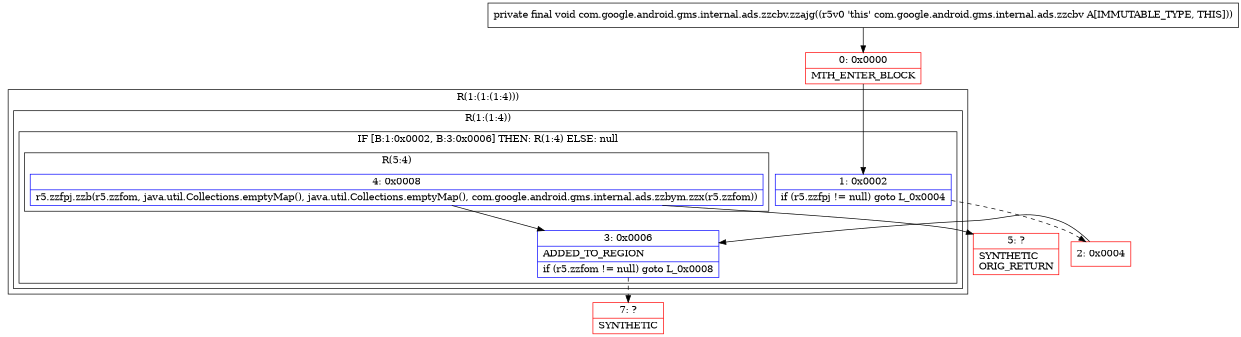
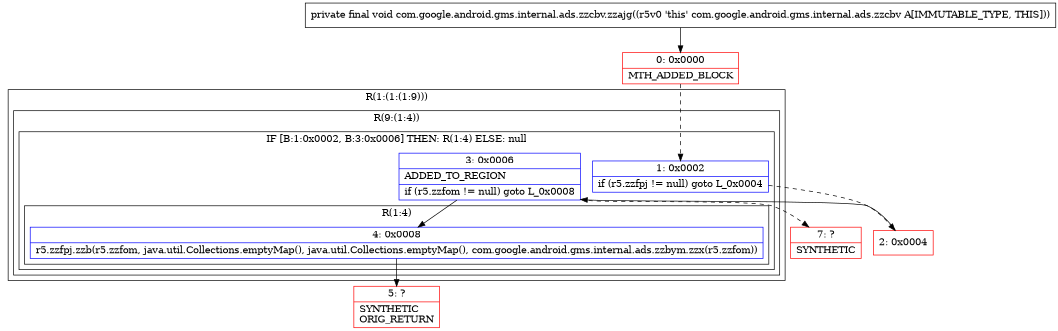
(863, 76) -> (681, 76)
(488, 97) -> (397, 97)
(488, 119) -> (397, 119)
(863, 126) -> (681, 119)
(397, 161) -> (397, 214)
(495, 217) -> (440, 212)
